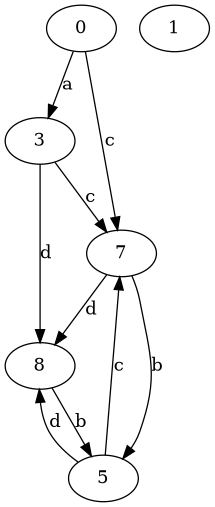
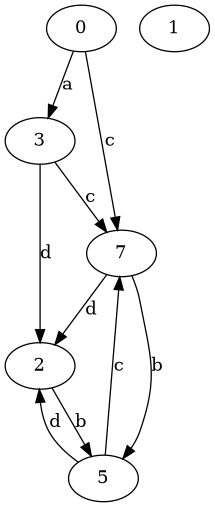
(40, 366) -> (40, 366)
